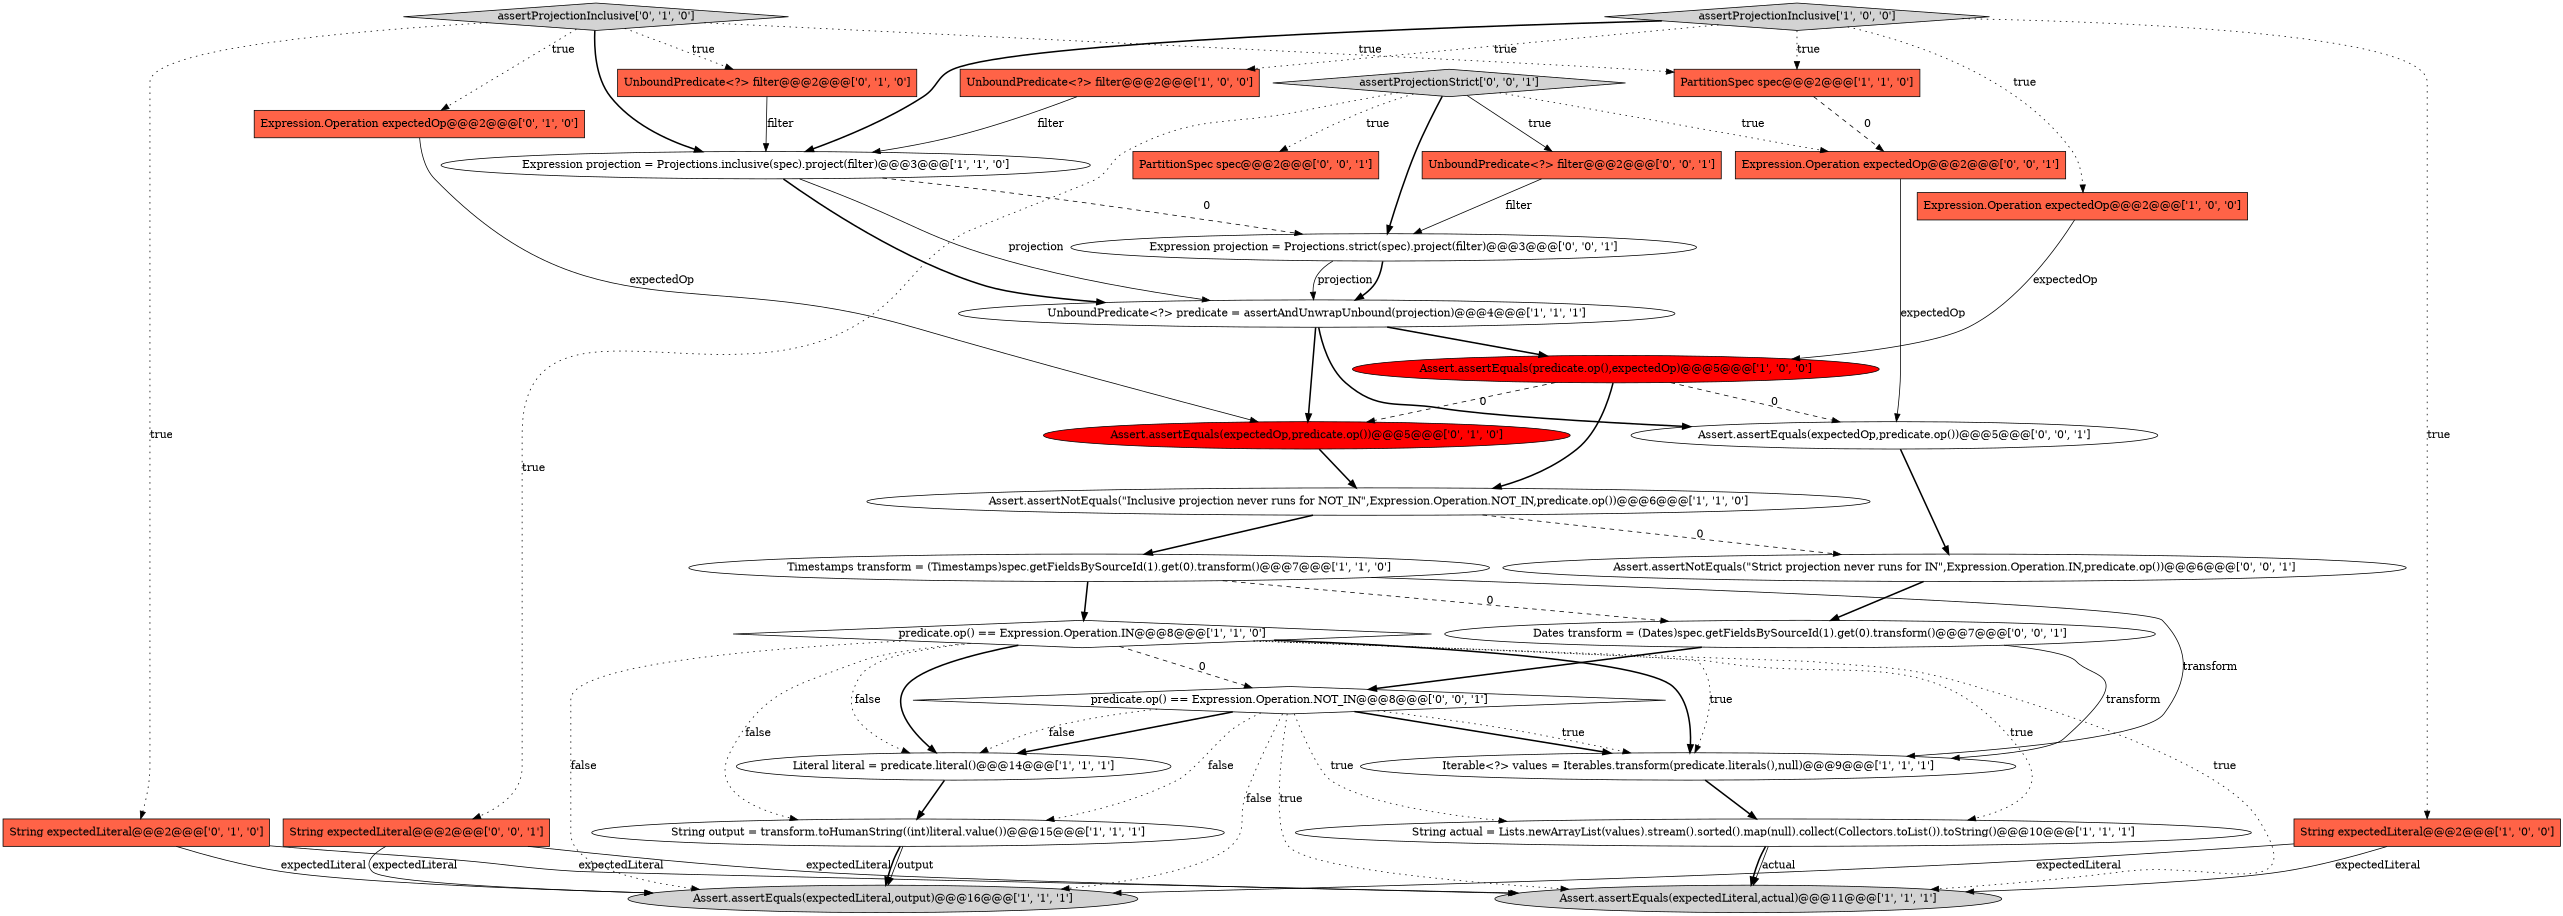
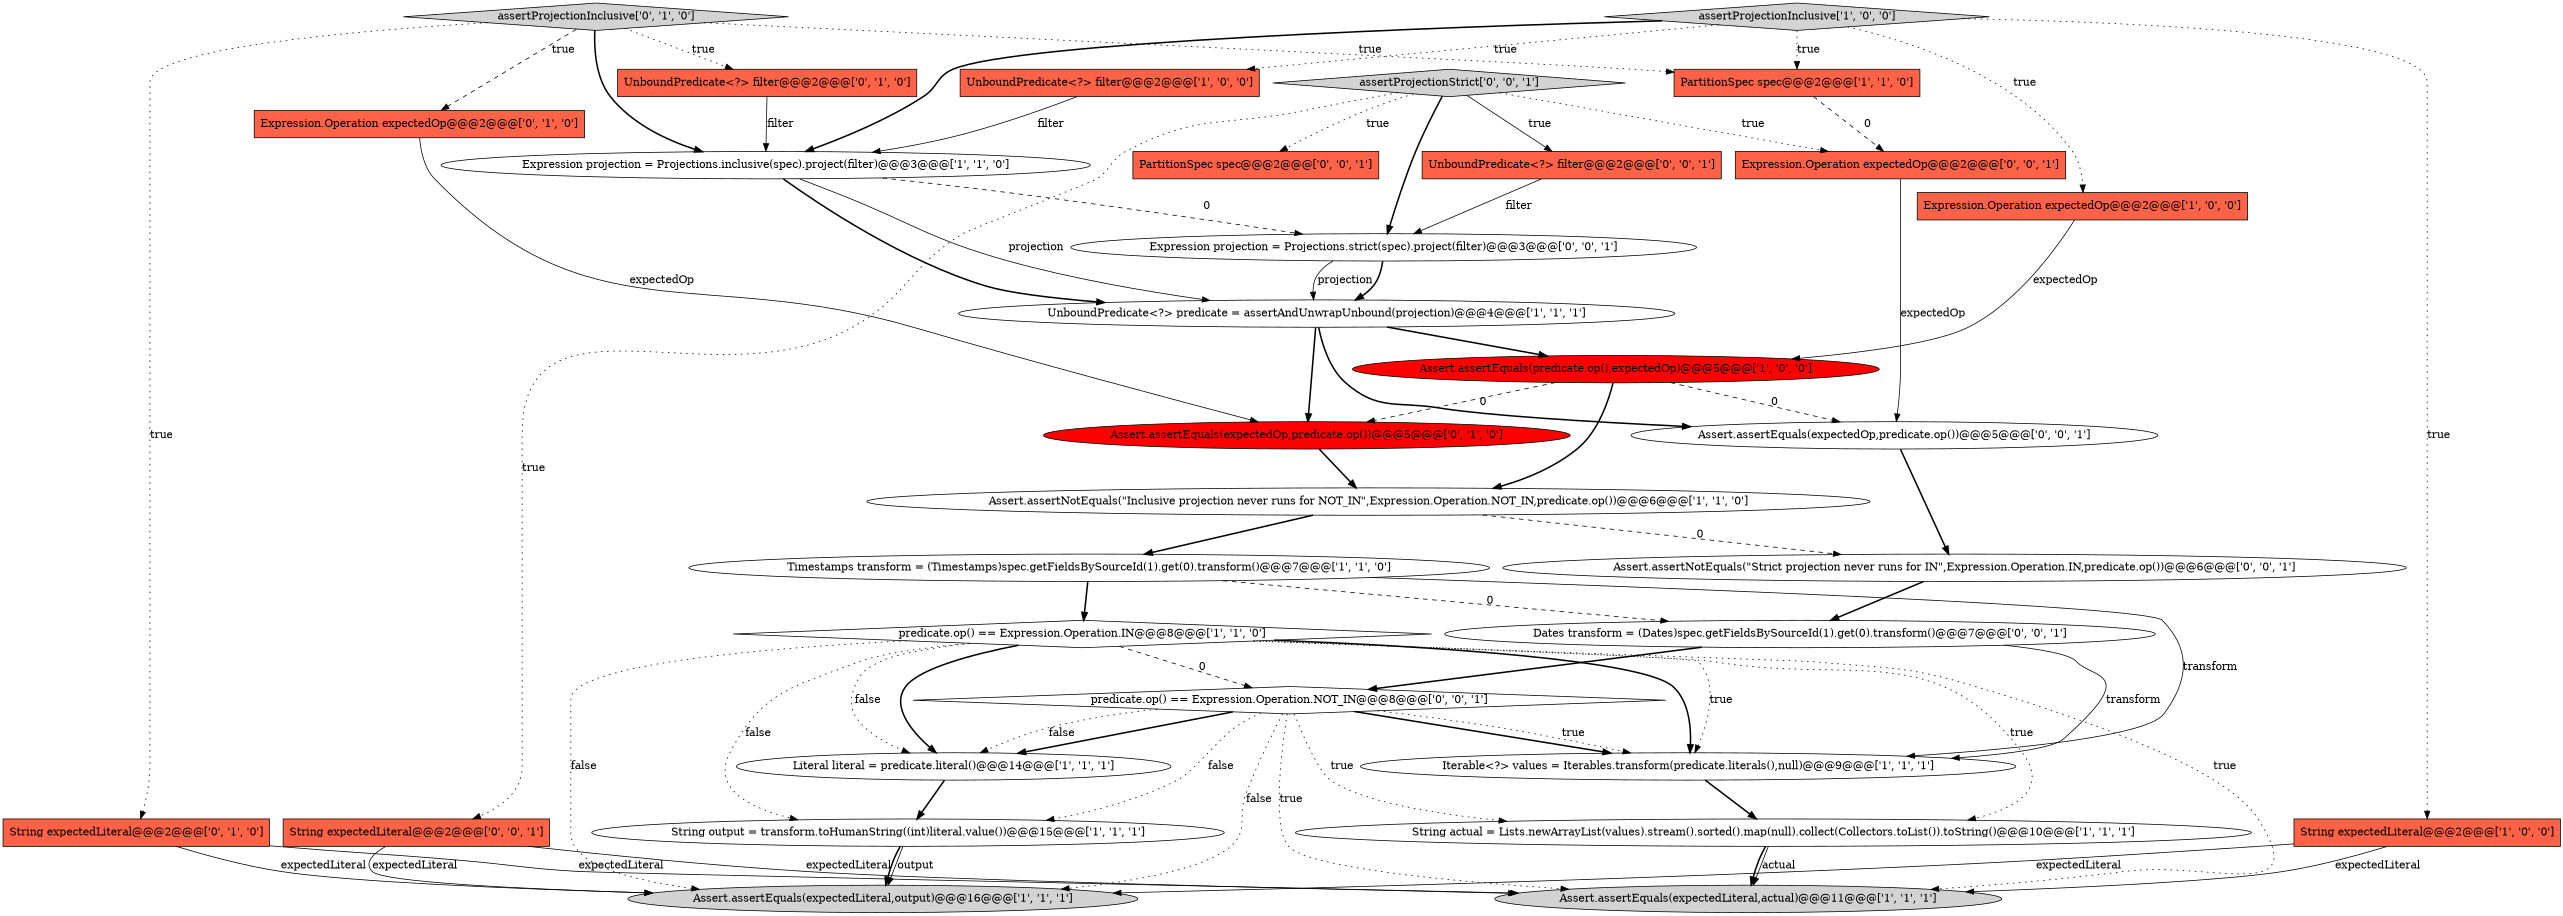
(512, 68) -> (512, 68)
